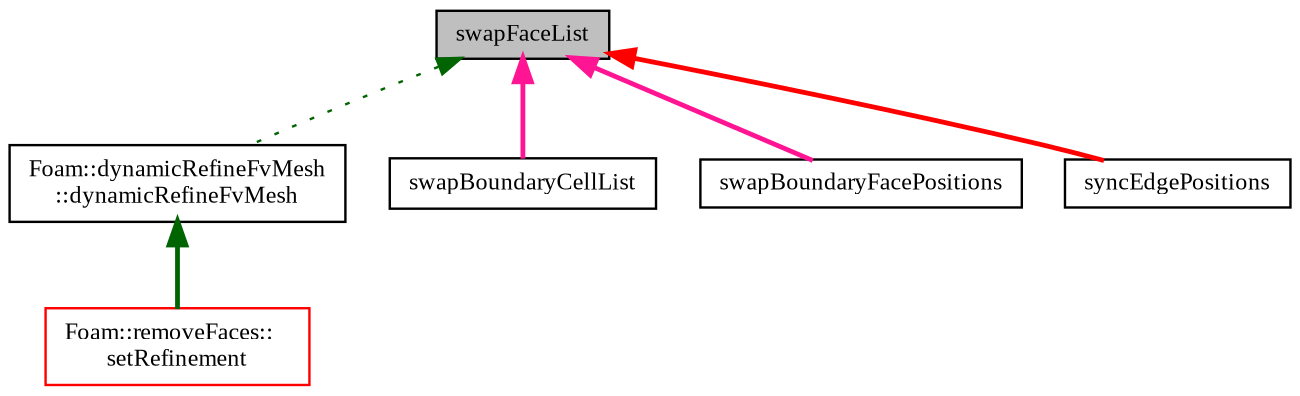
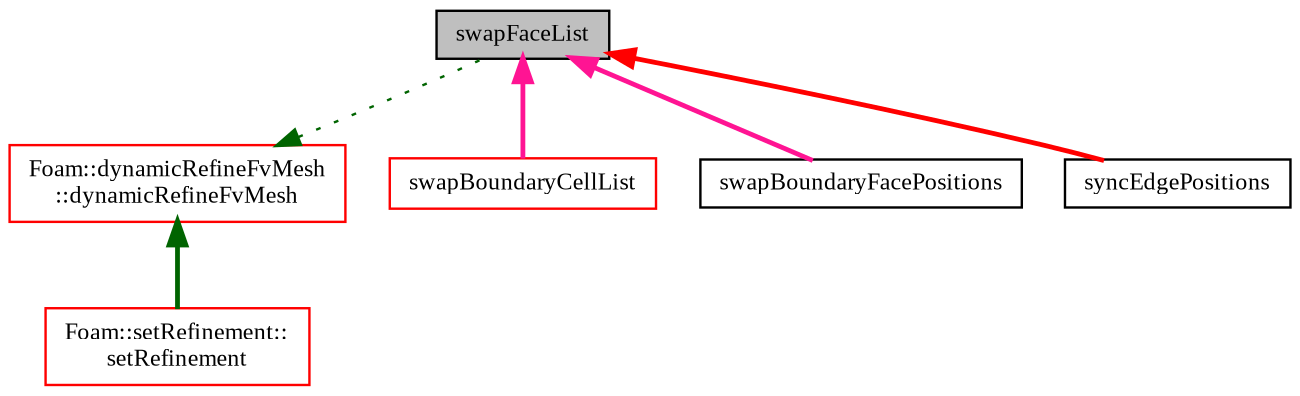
(343, 106) -> (392, 98)
(177, 183) -> (177, 183)
(523, 183) -> (523, 183)
(177, 347) -> (177, 347)
